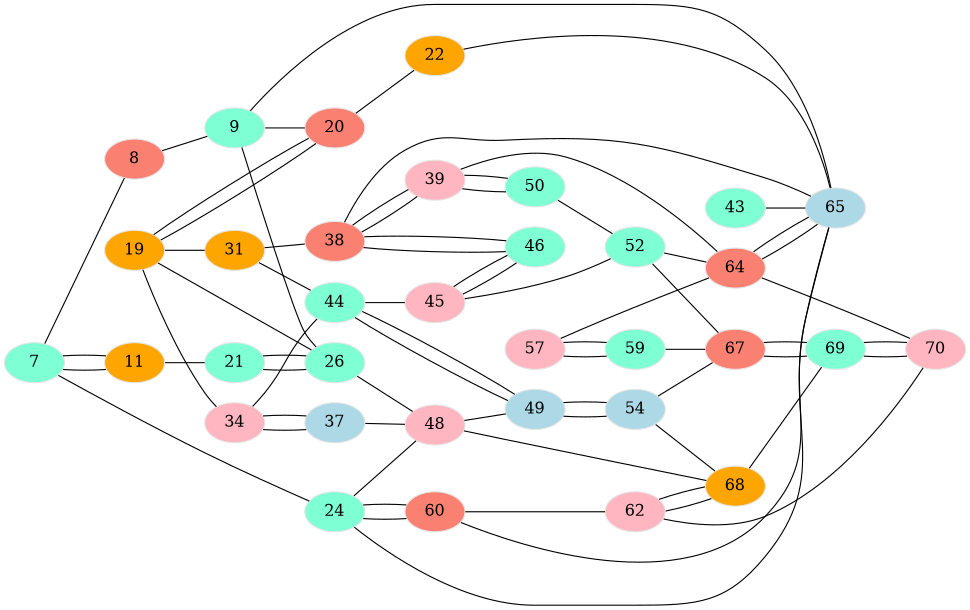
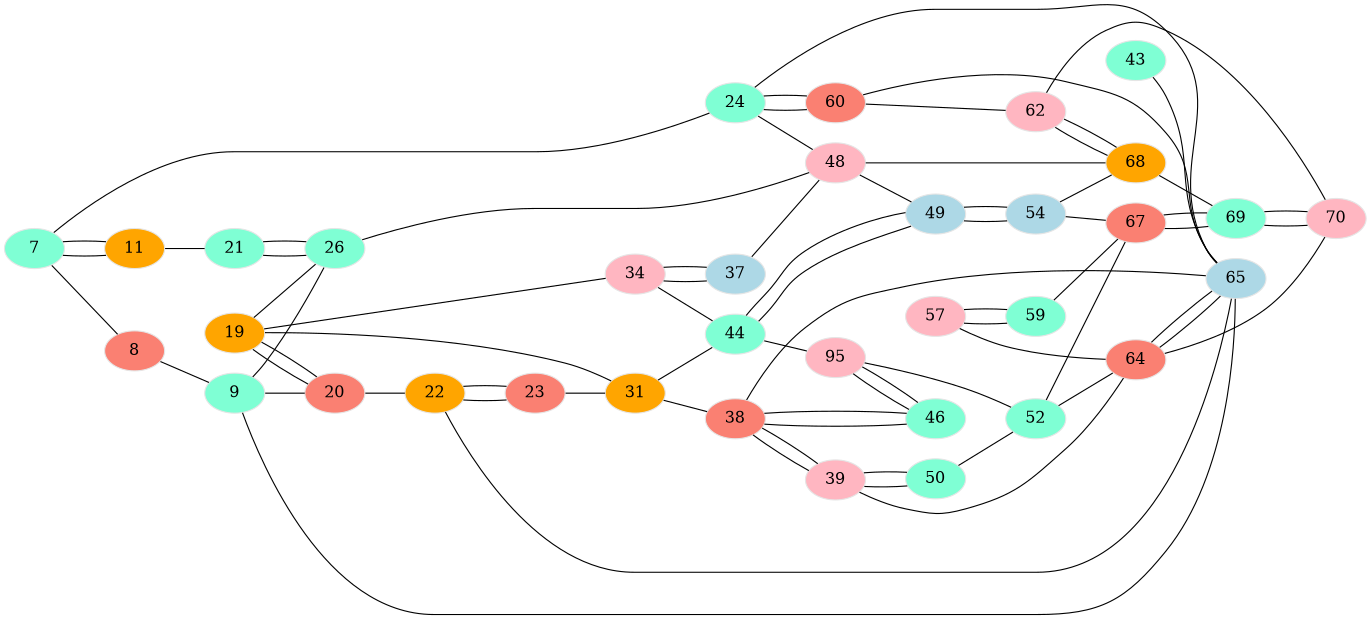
(435, 303) -> (835, 358)
none -> (535, 393)
